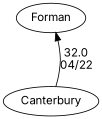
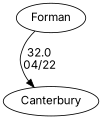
(60, 64) -> (21, 55)
